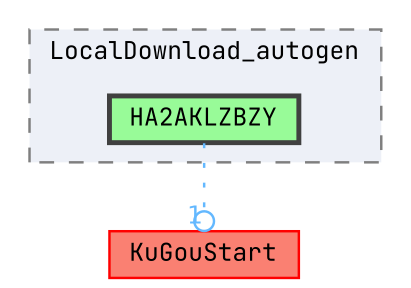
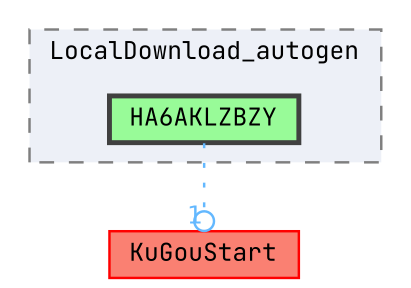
(204, 119) -> (204, 119)
